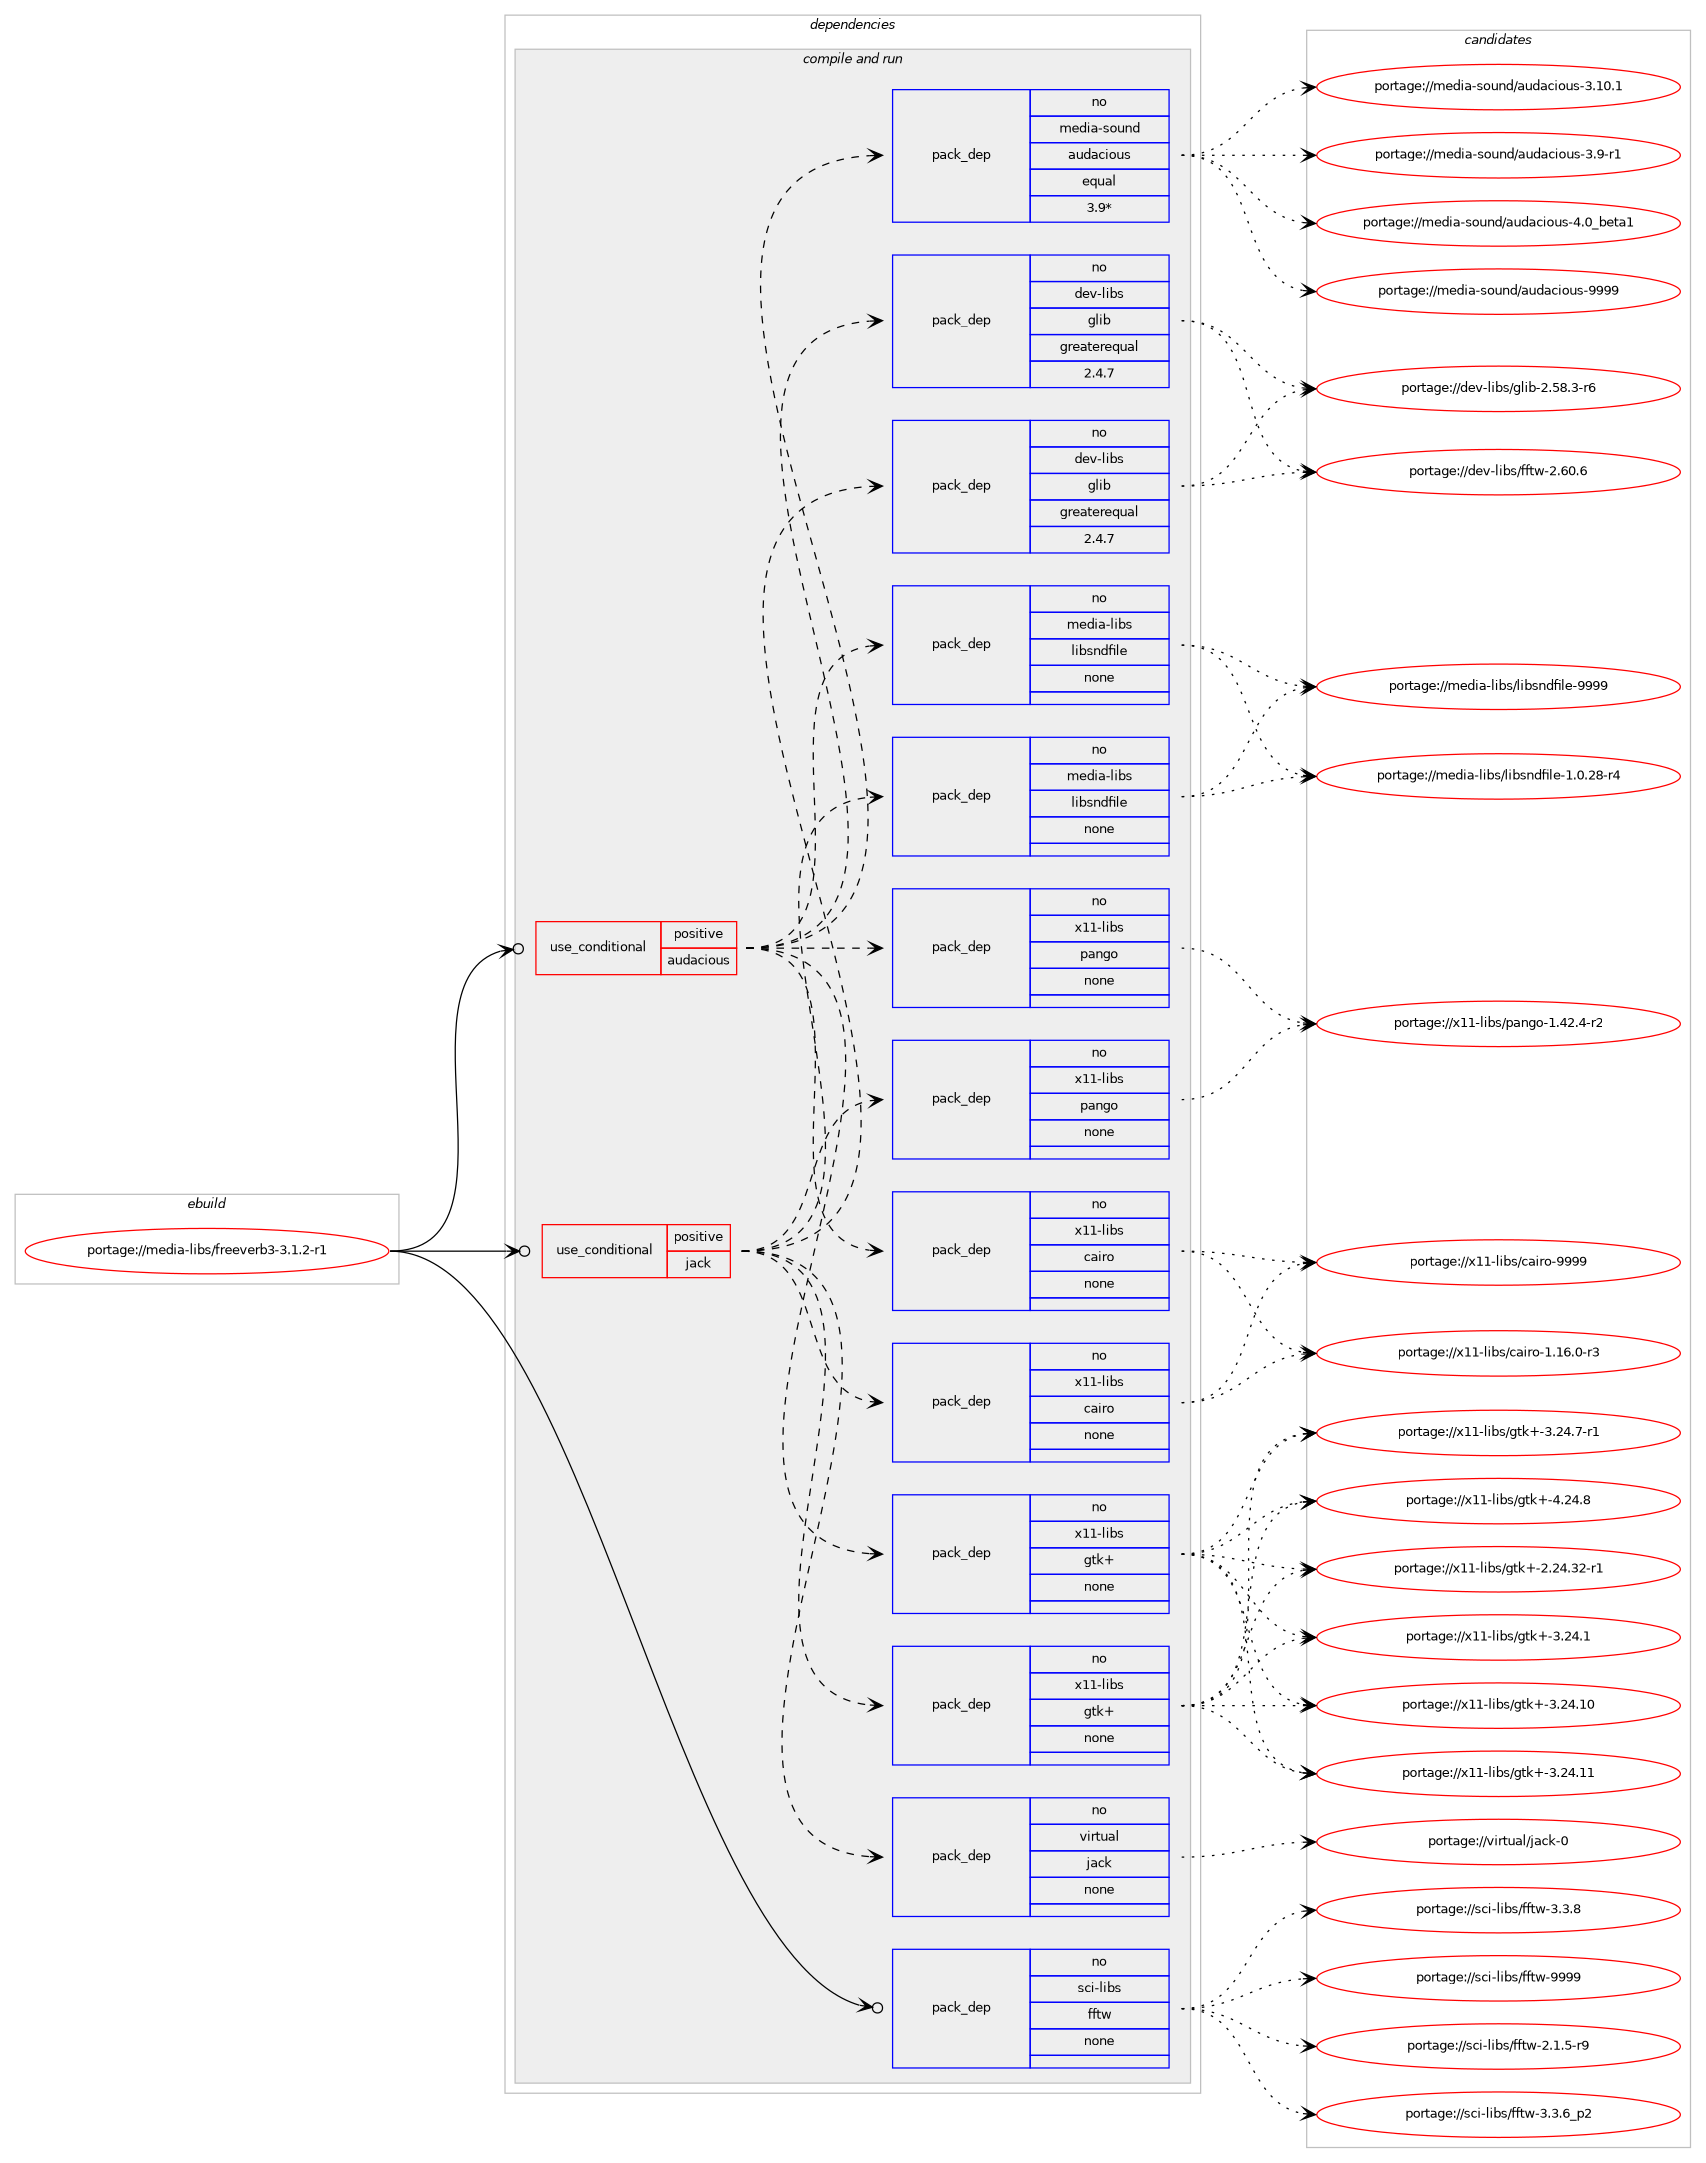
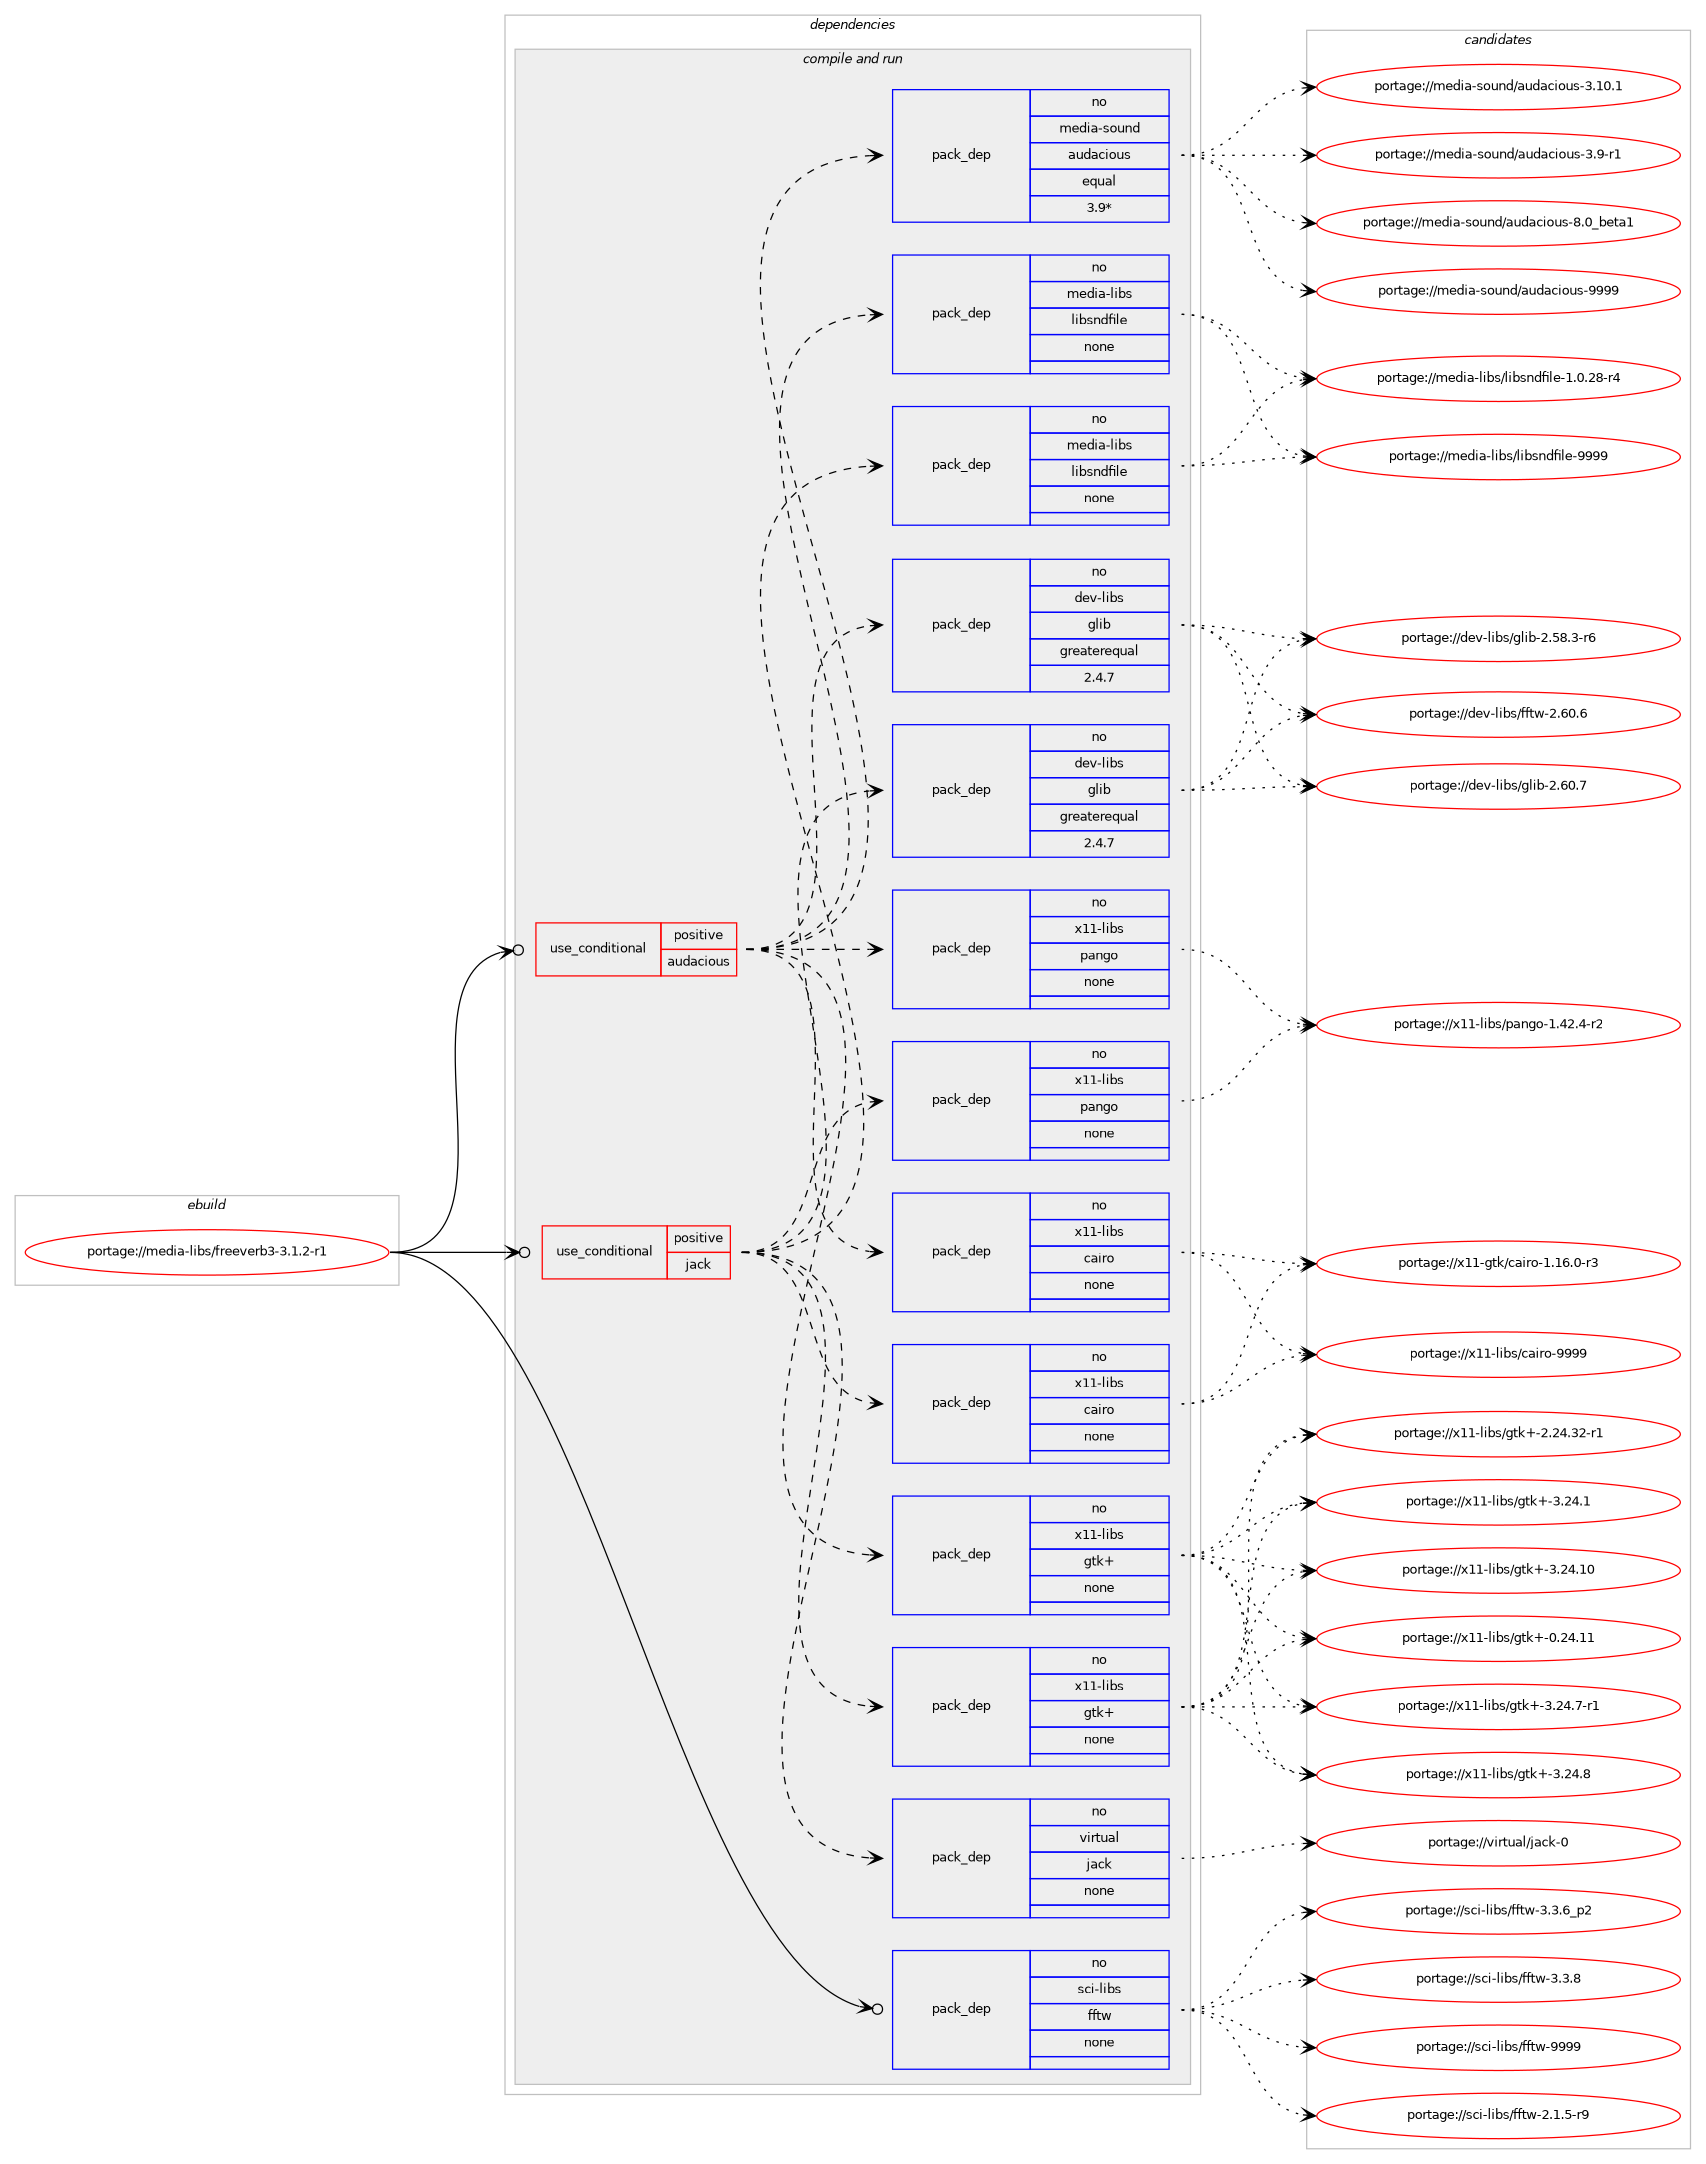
(1499, 223) -> (1499, 223)
none -> (1499, 787)
(1499, 1353) -> (1499, 1264)
(1499, 1501) -> (1499, 1775)
(1499, 1774) -> (1499, 1639)
